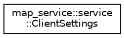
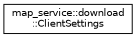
(62, 19) -> (68, 19)
